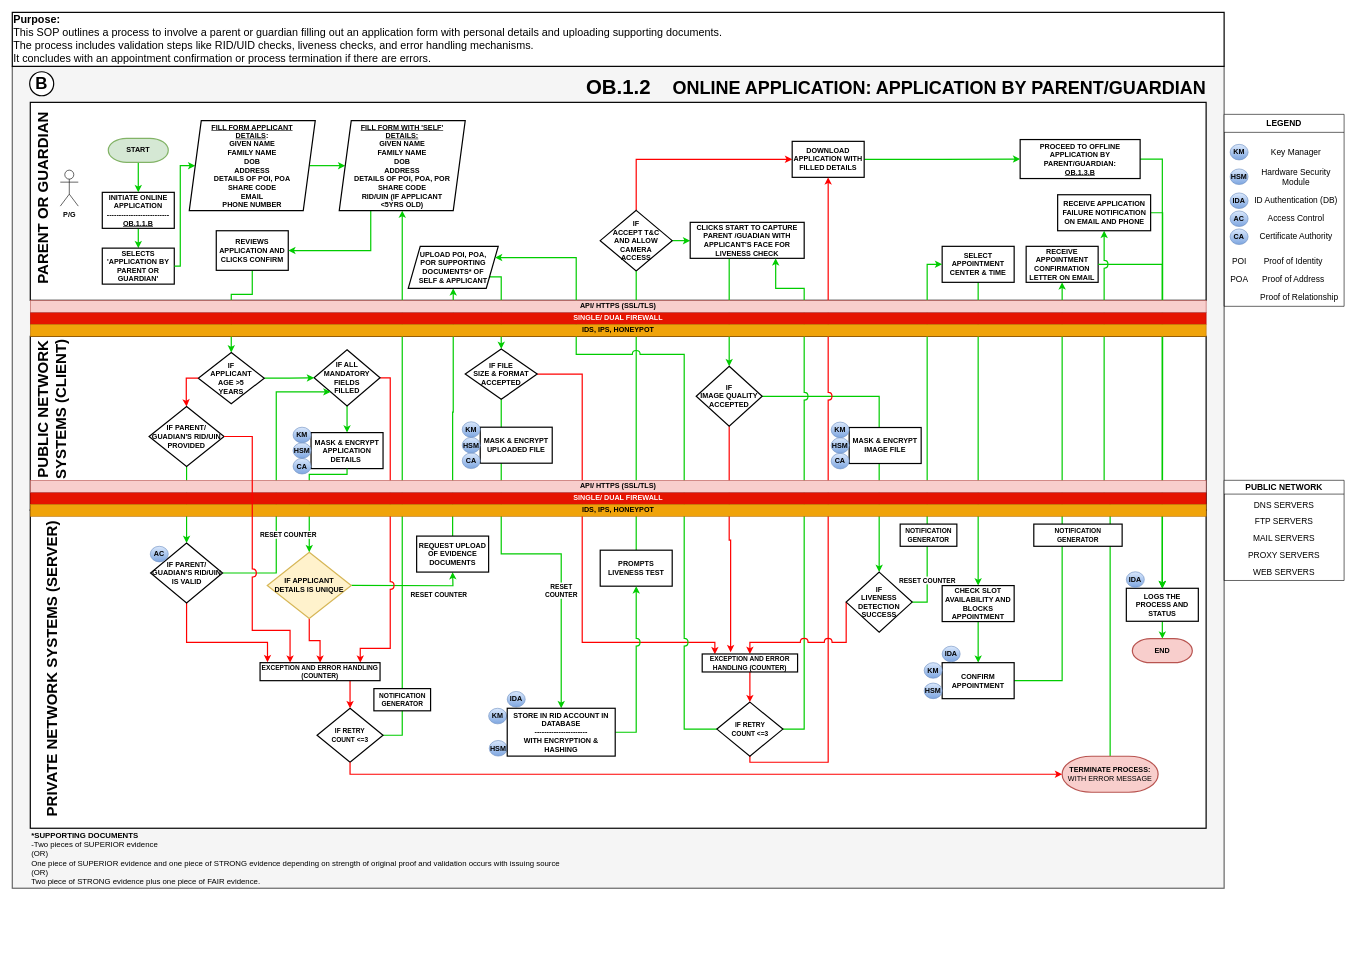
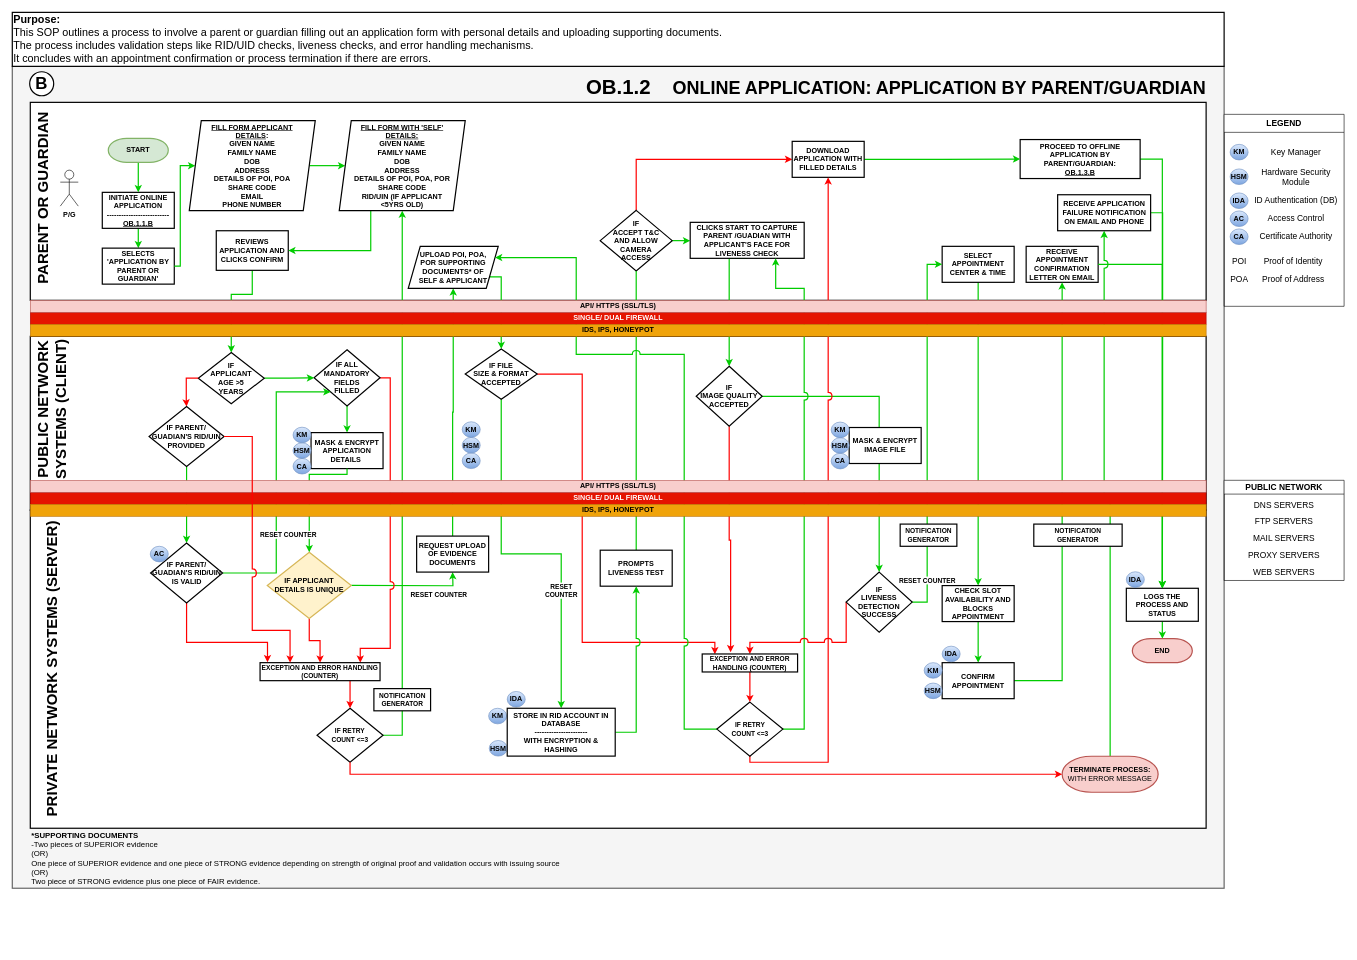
(1299, 297) -> none
(516, 445) -> none
